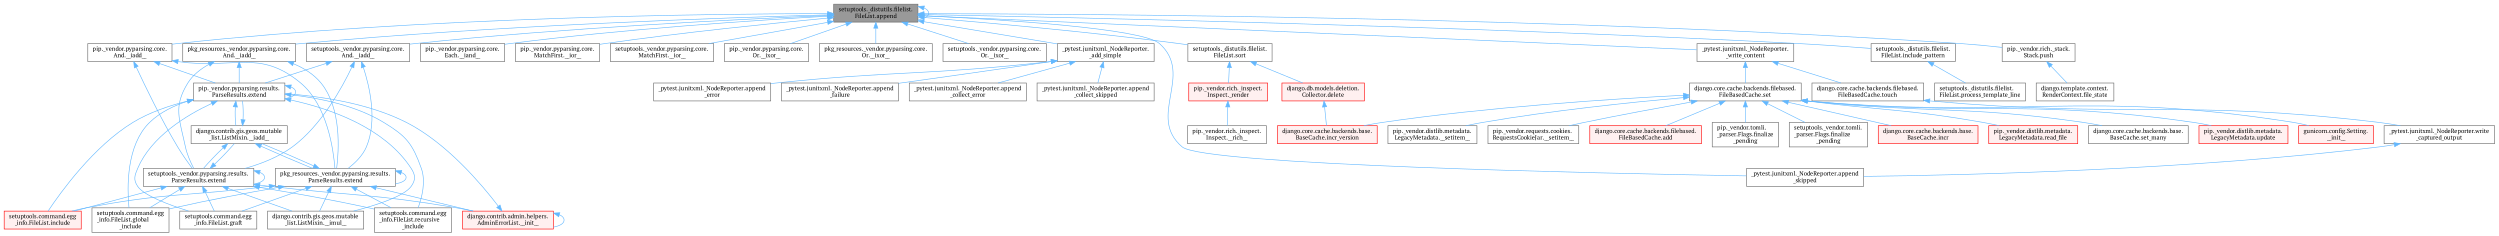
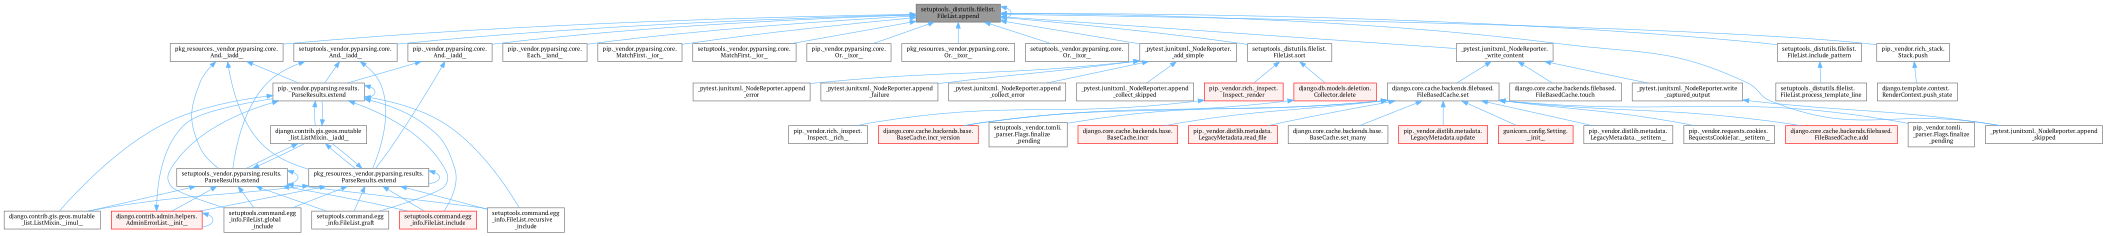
(2075, 92) -> (1917, 92)
(2236, 111) -> (1599, 73)
(162, 119) -> none
